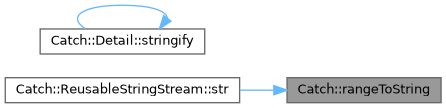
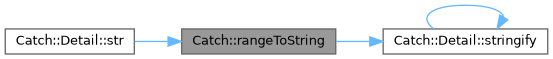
none -> (353, 41)
(122, 90) -> (70, 41)
